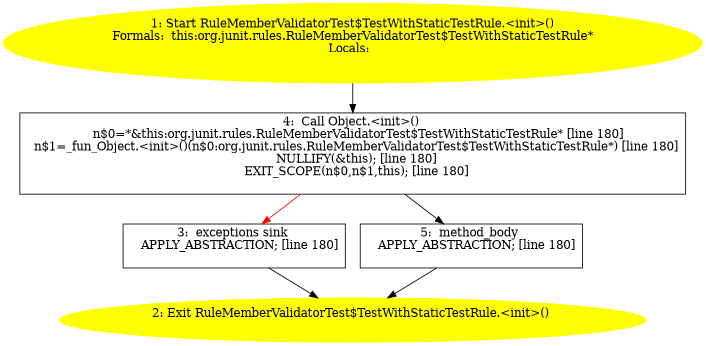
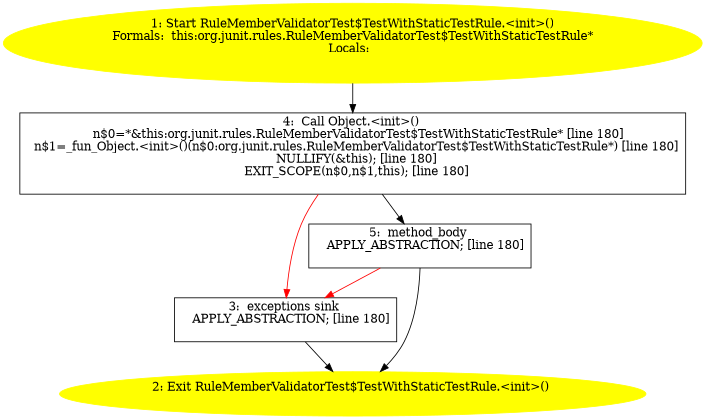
none -> (356, 281)
